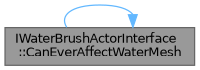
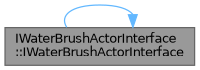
(100, 46) -> (100, 46)
